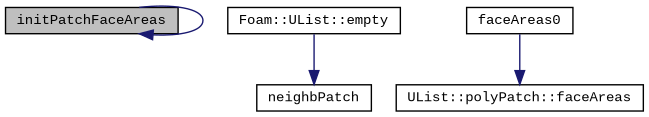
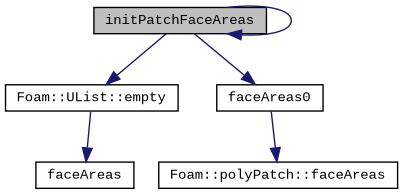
none -> (141, 55)
none -> (219, 55)
(314, 98) -> (85, 175)
(520, 98) -> (278, 175)
